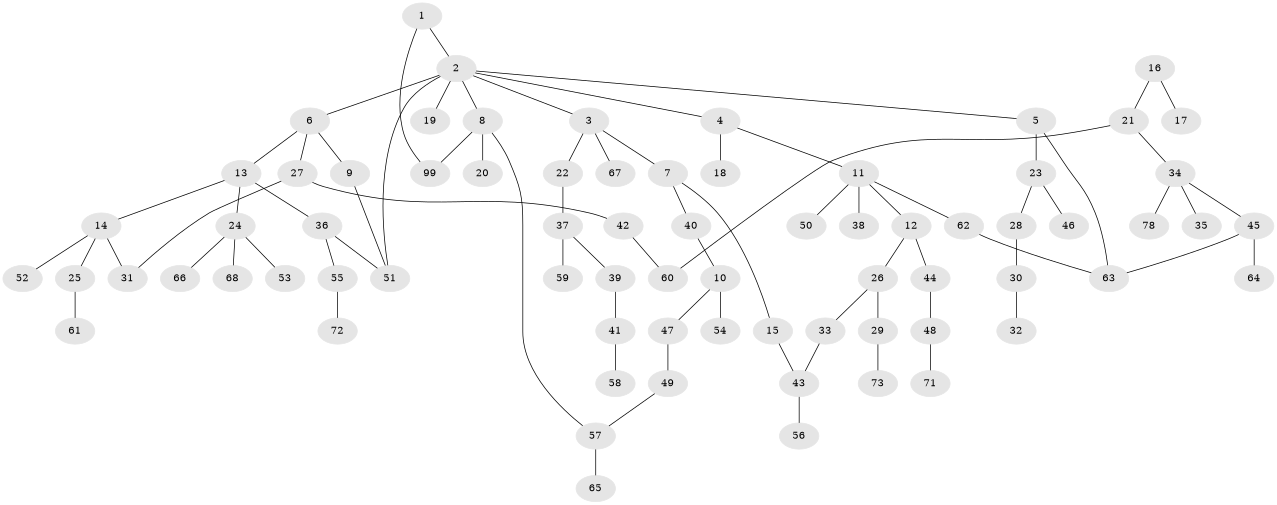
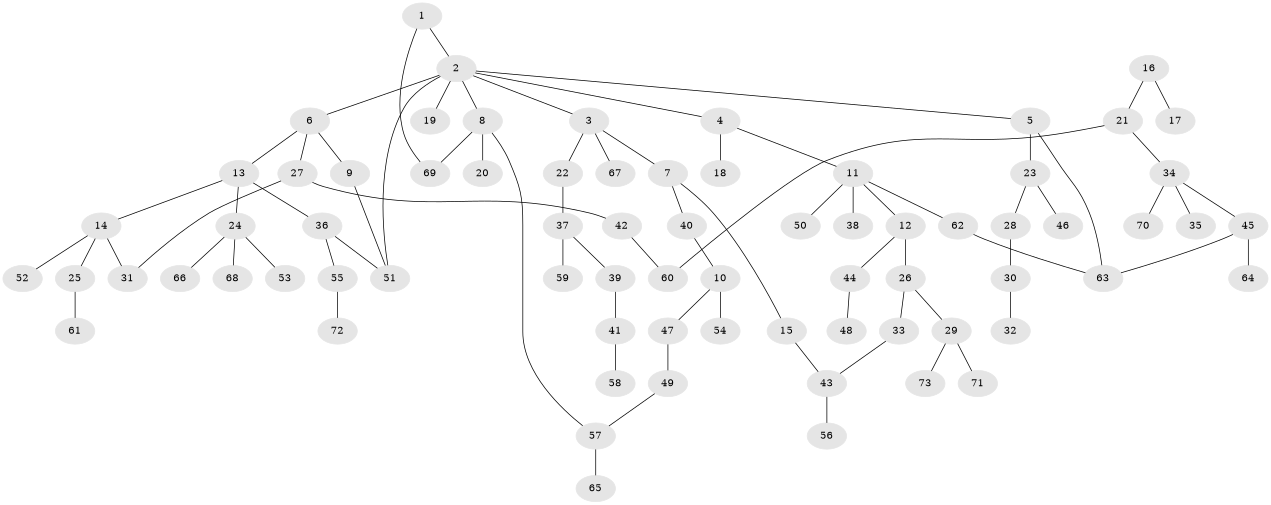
(430, 174) -> (430, 174)
(1149, 226) -> (1143, 226)
(930, 357) -> (965, 357)
